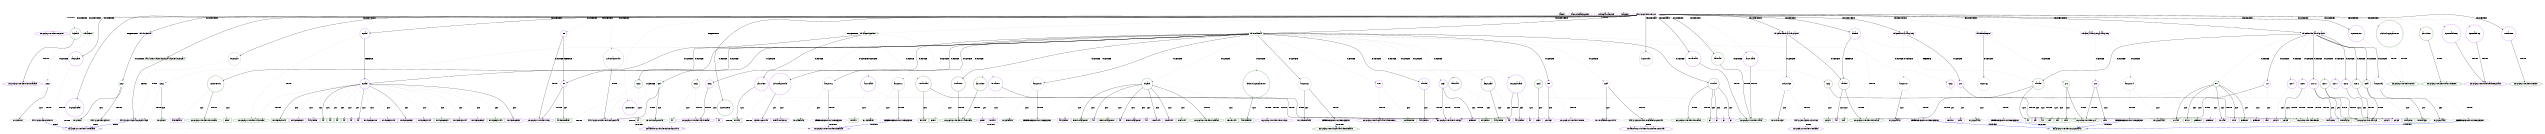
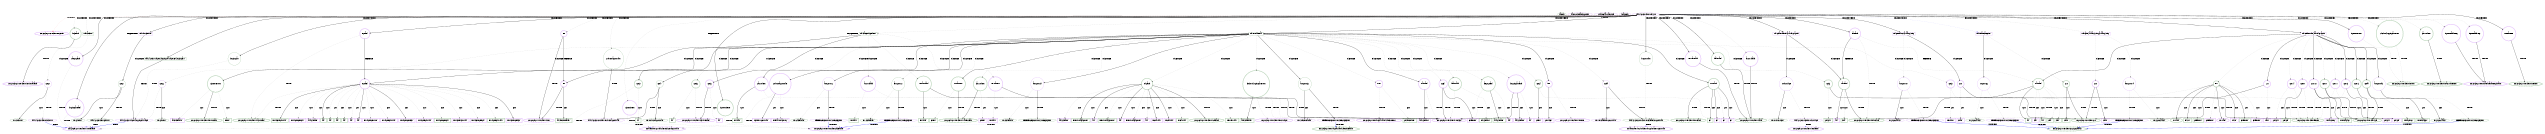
(741, 63) -> (1403, 43)
none -> (1646, 92)
(1646, 129) -> (1646, 129)
